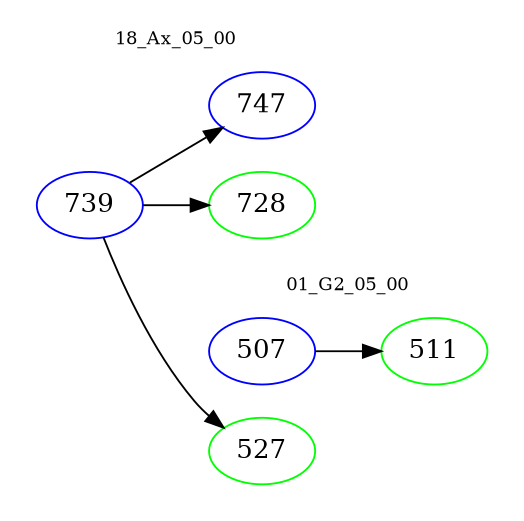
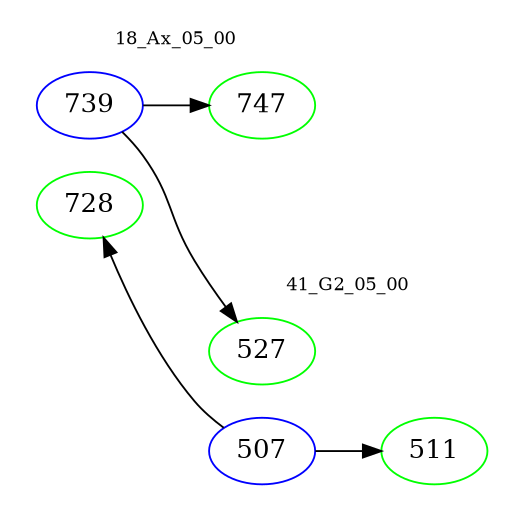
(262, 105) -> (262, 105)
(167, 205) -> (157, 348)
(348, 286) -> (348, 286)
